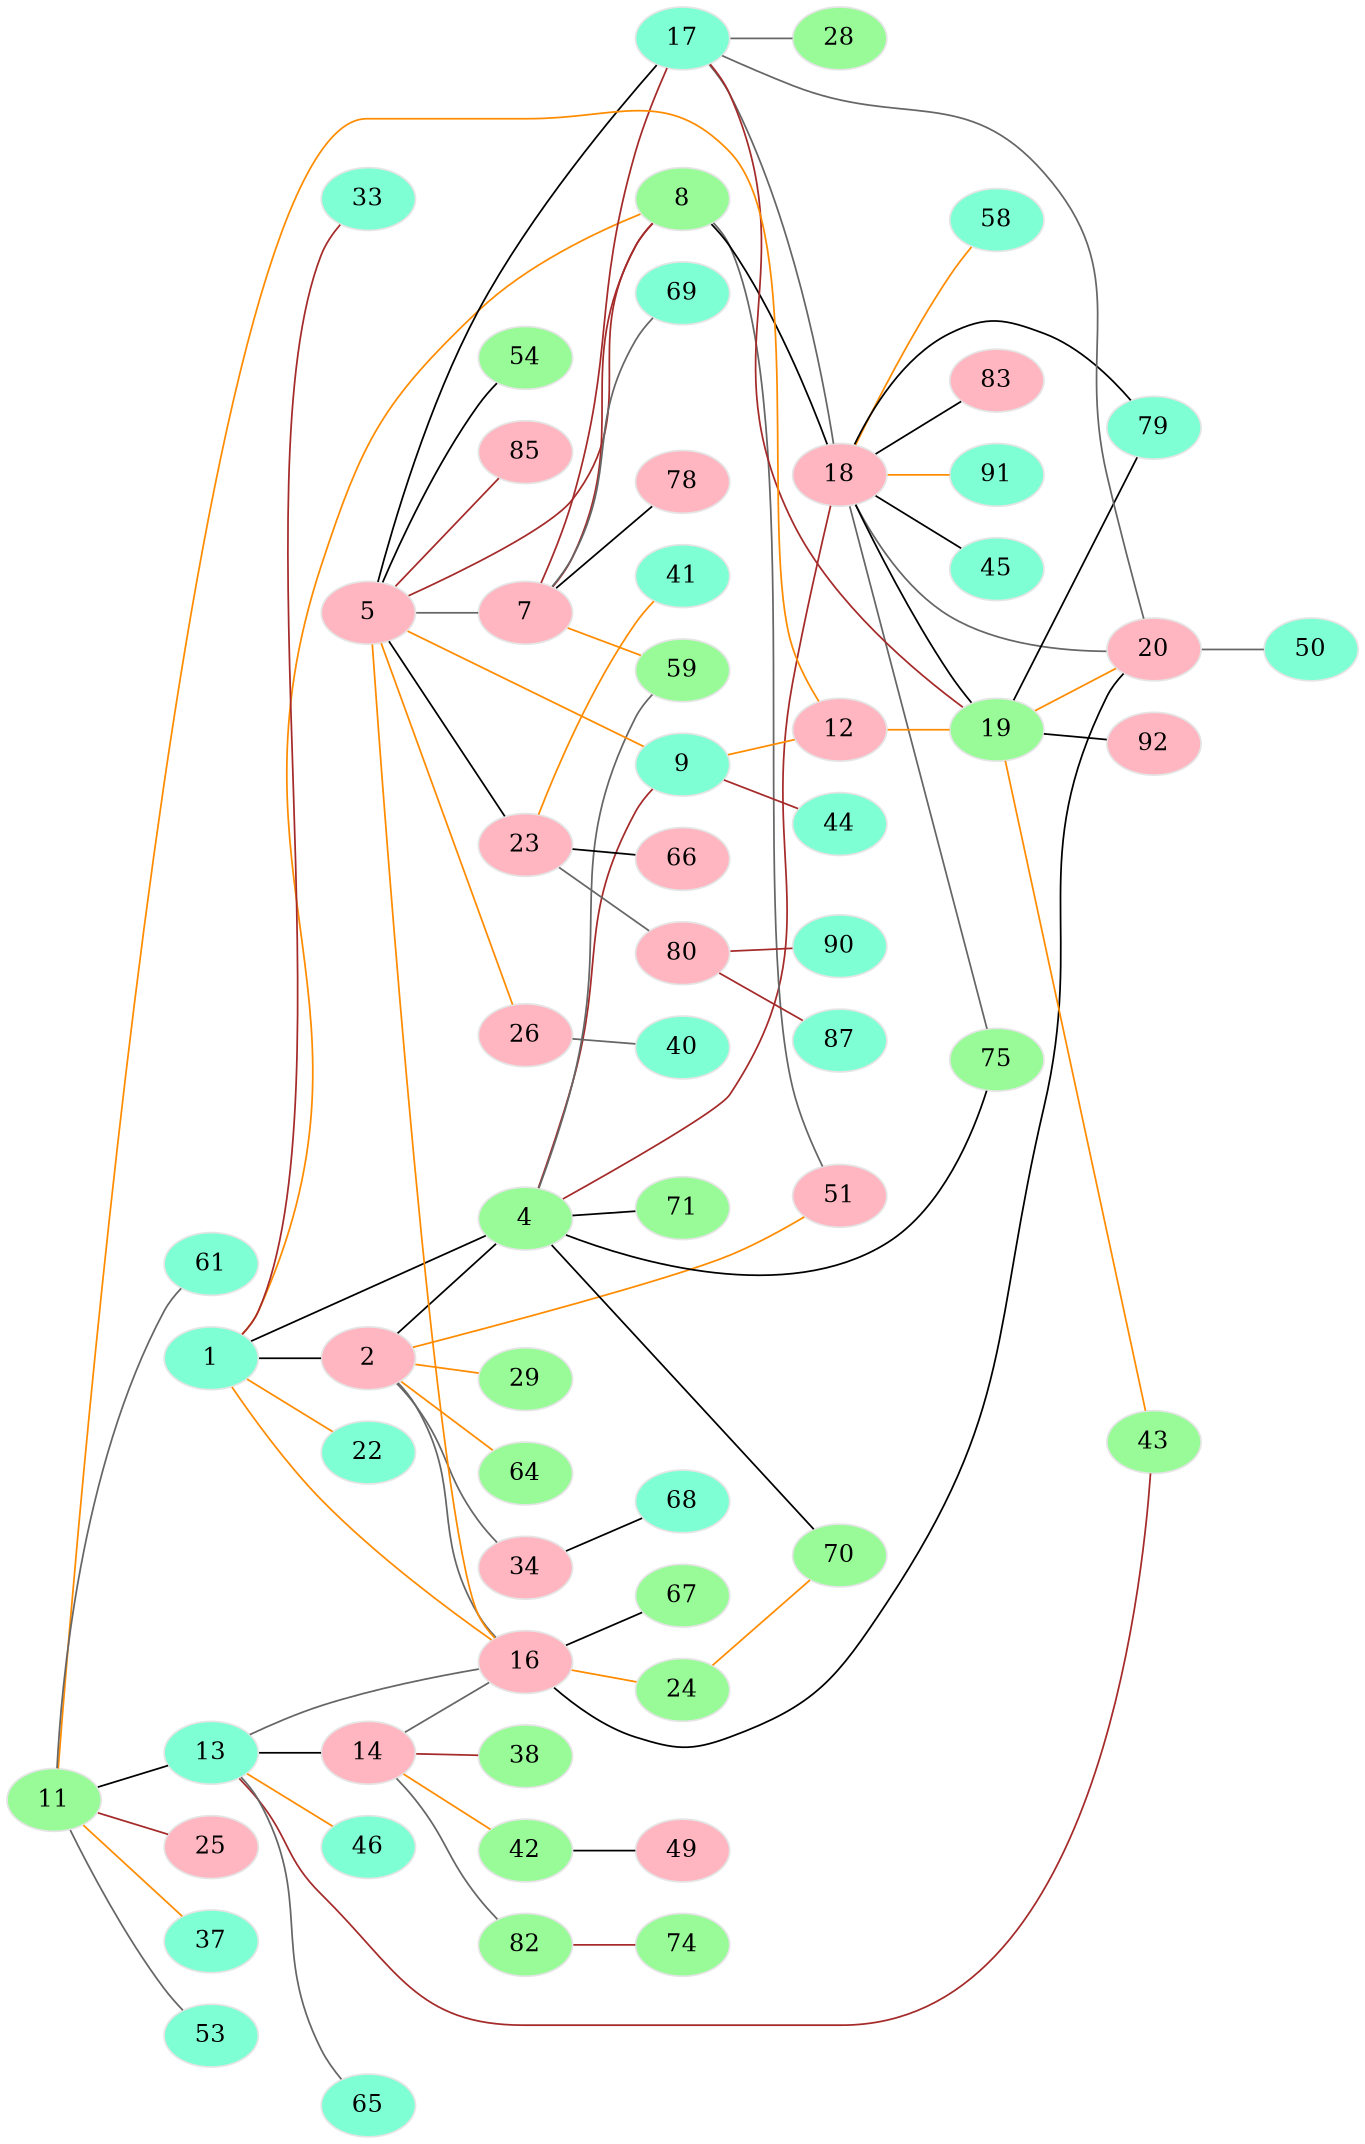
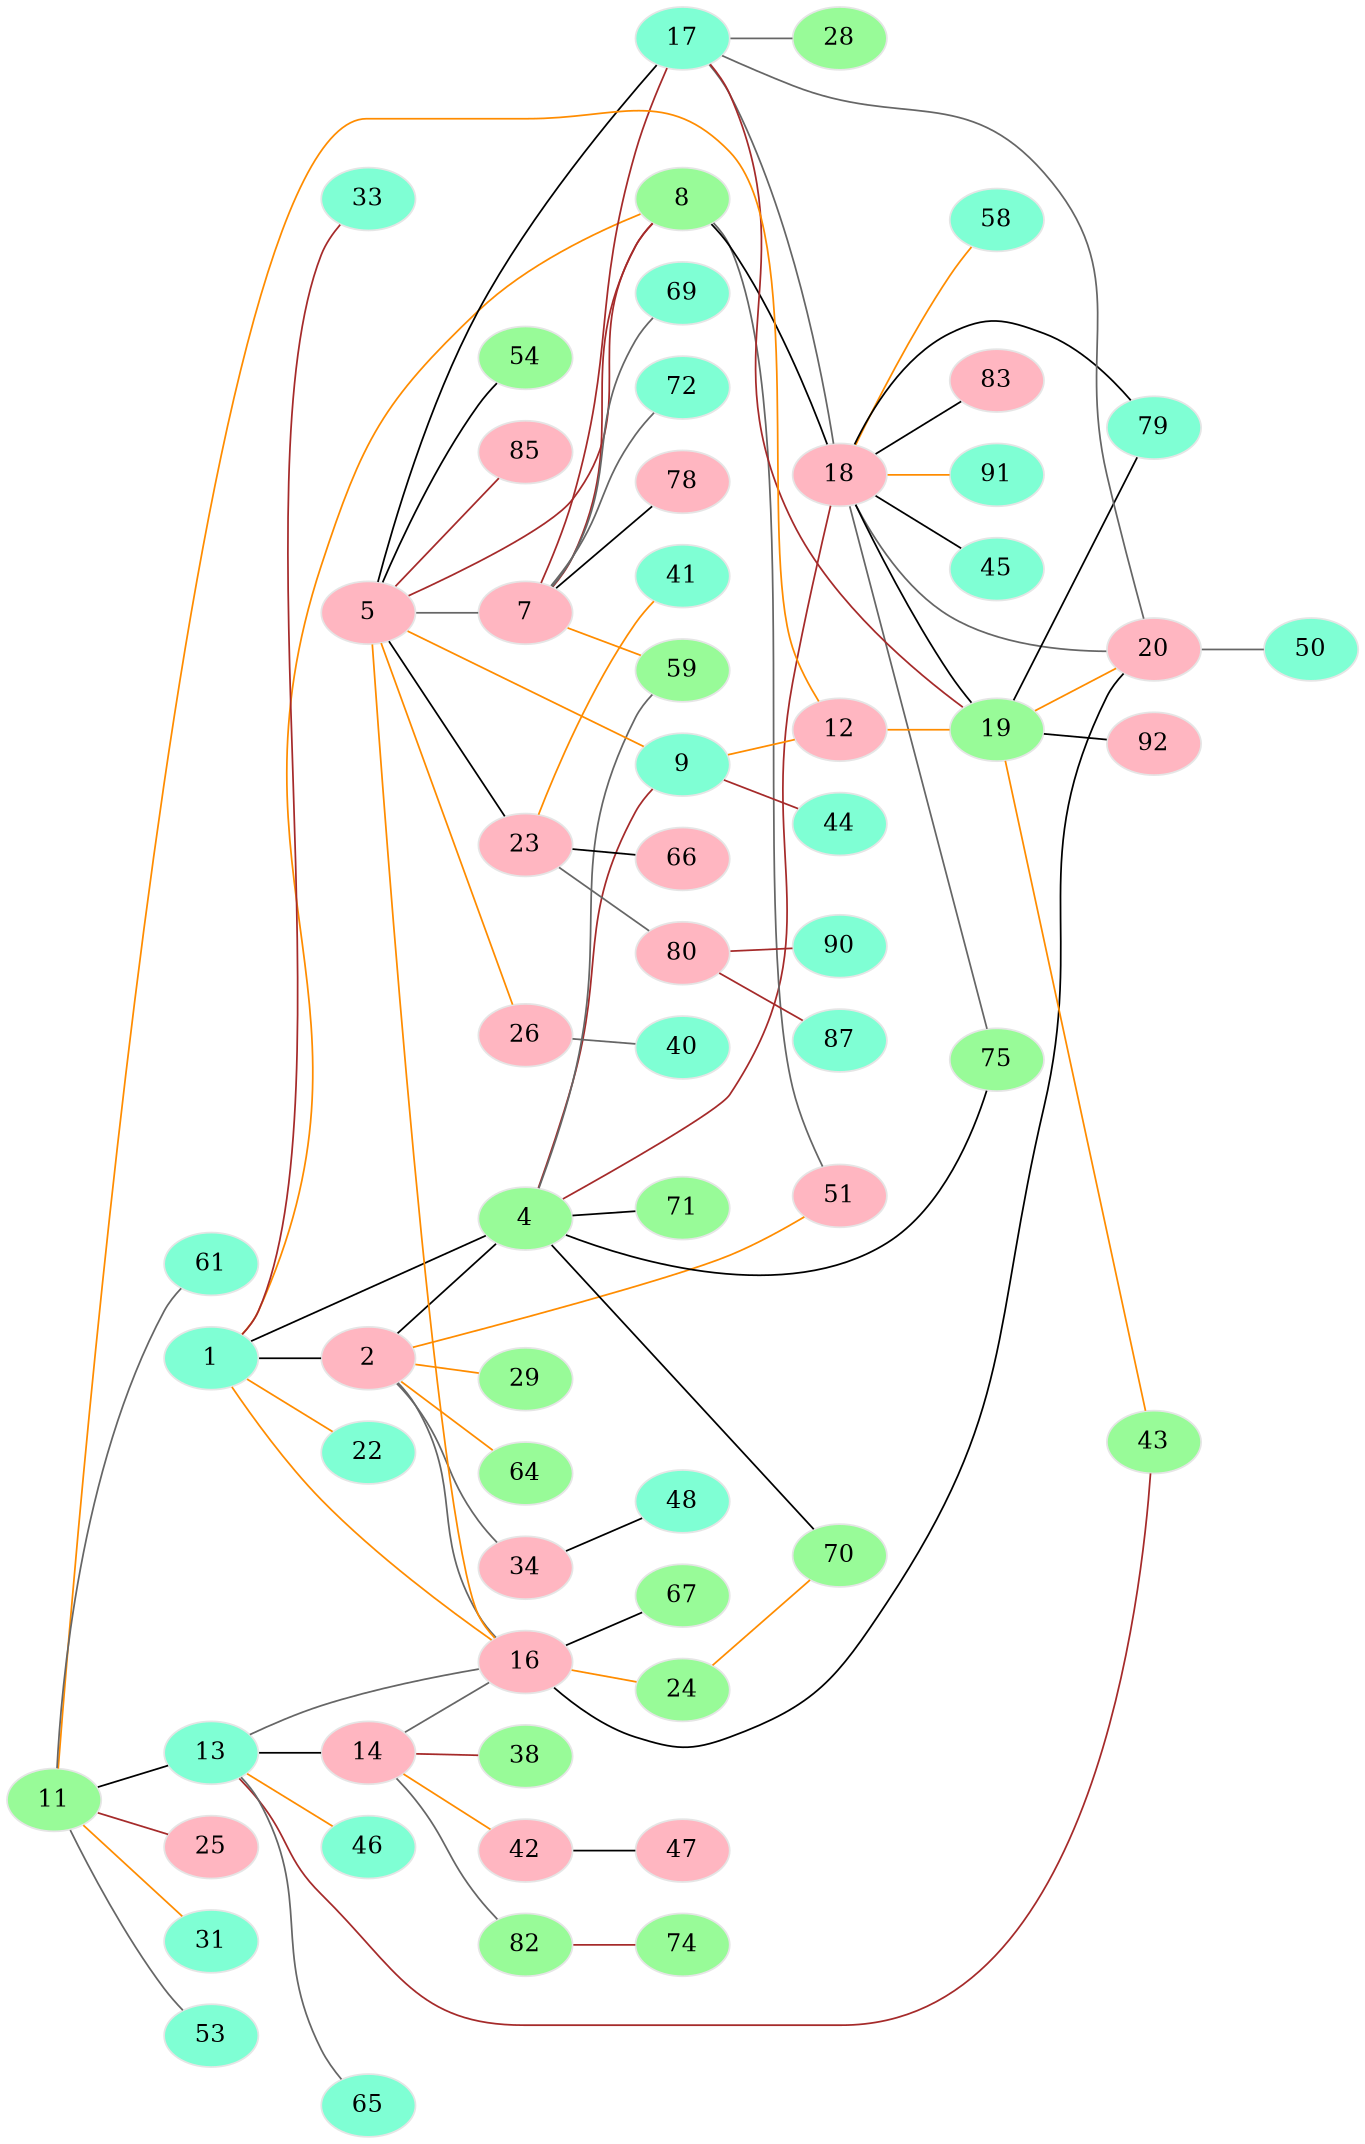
none -> (683, 388)
(683, 1501) -> (683, 1501)
(525, 1851) -> (525, 1851)
(683, 1851) -> (683, 1851)
(211, 1941) -> (211, 1941)
